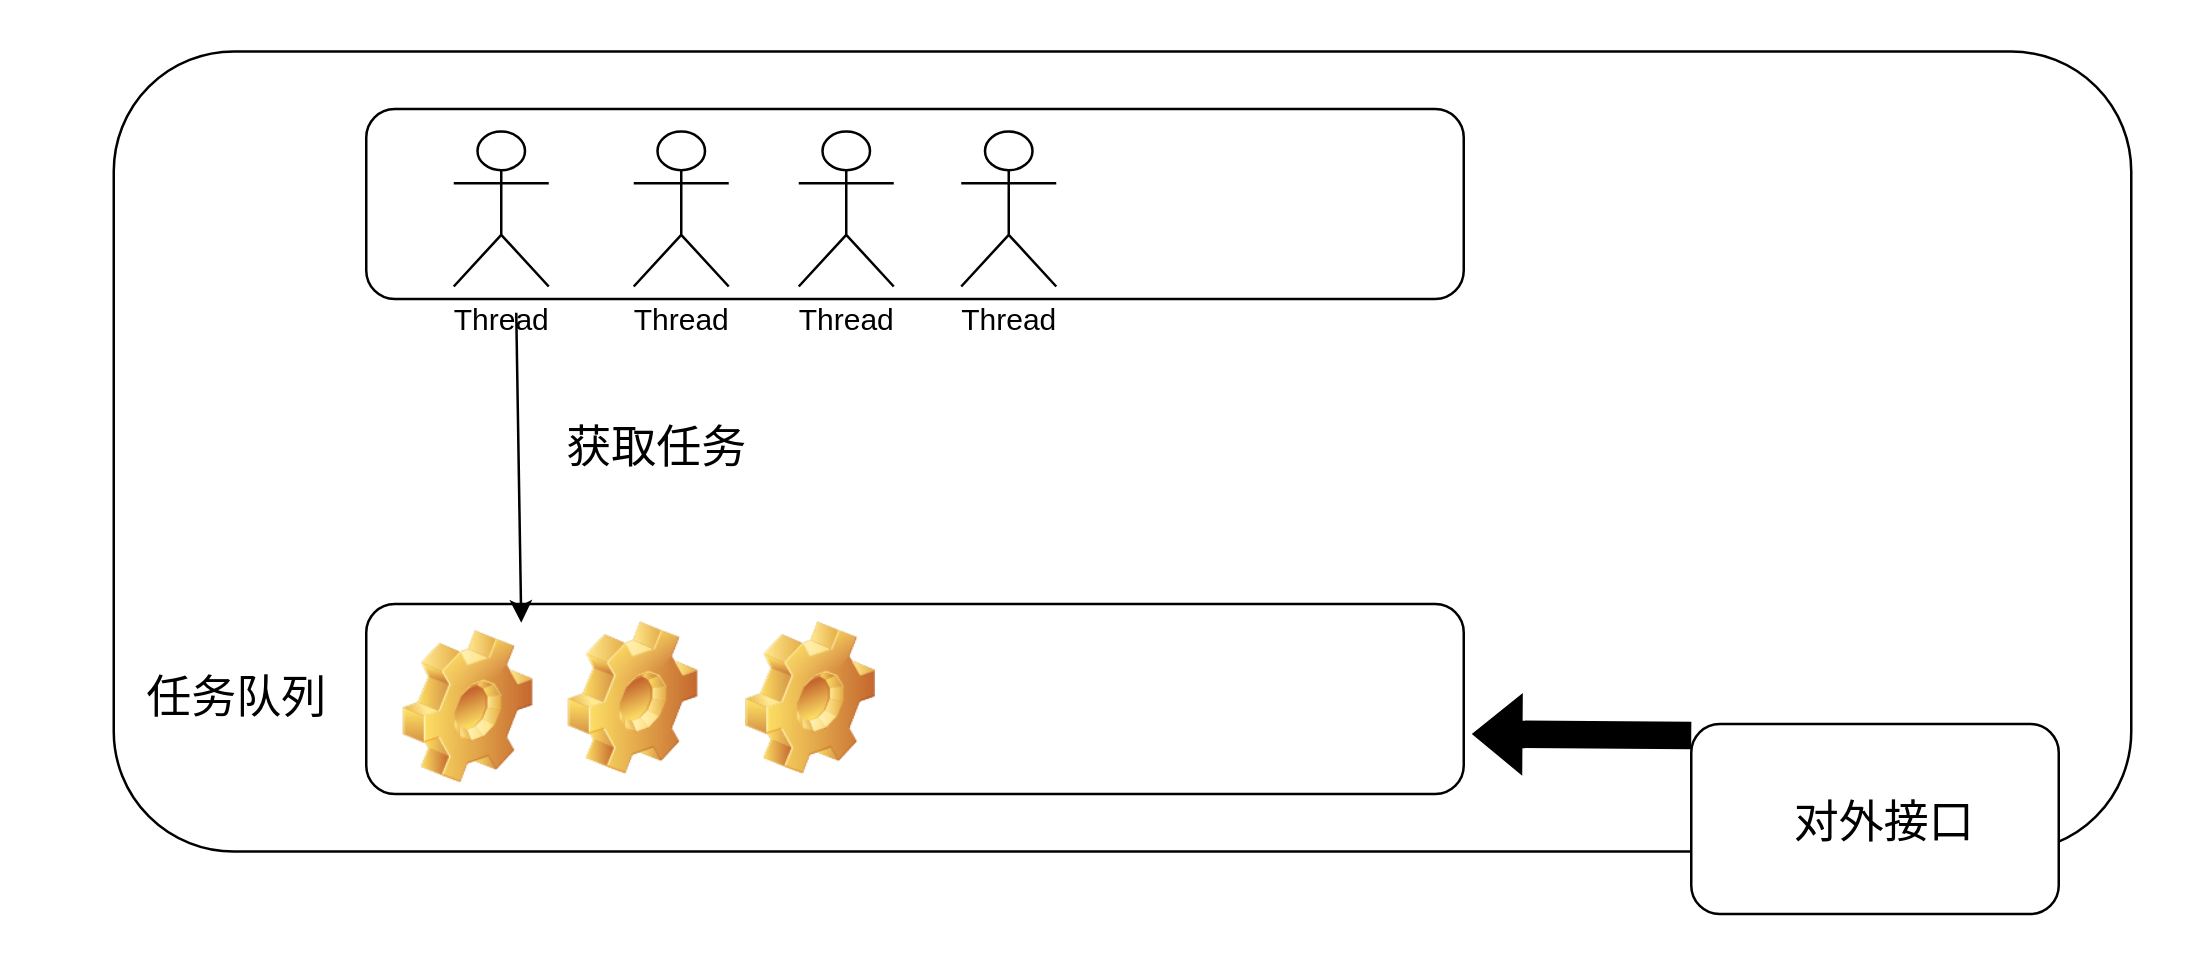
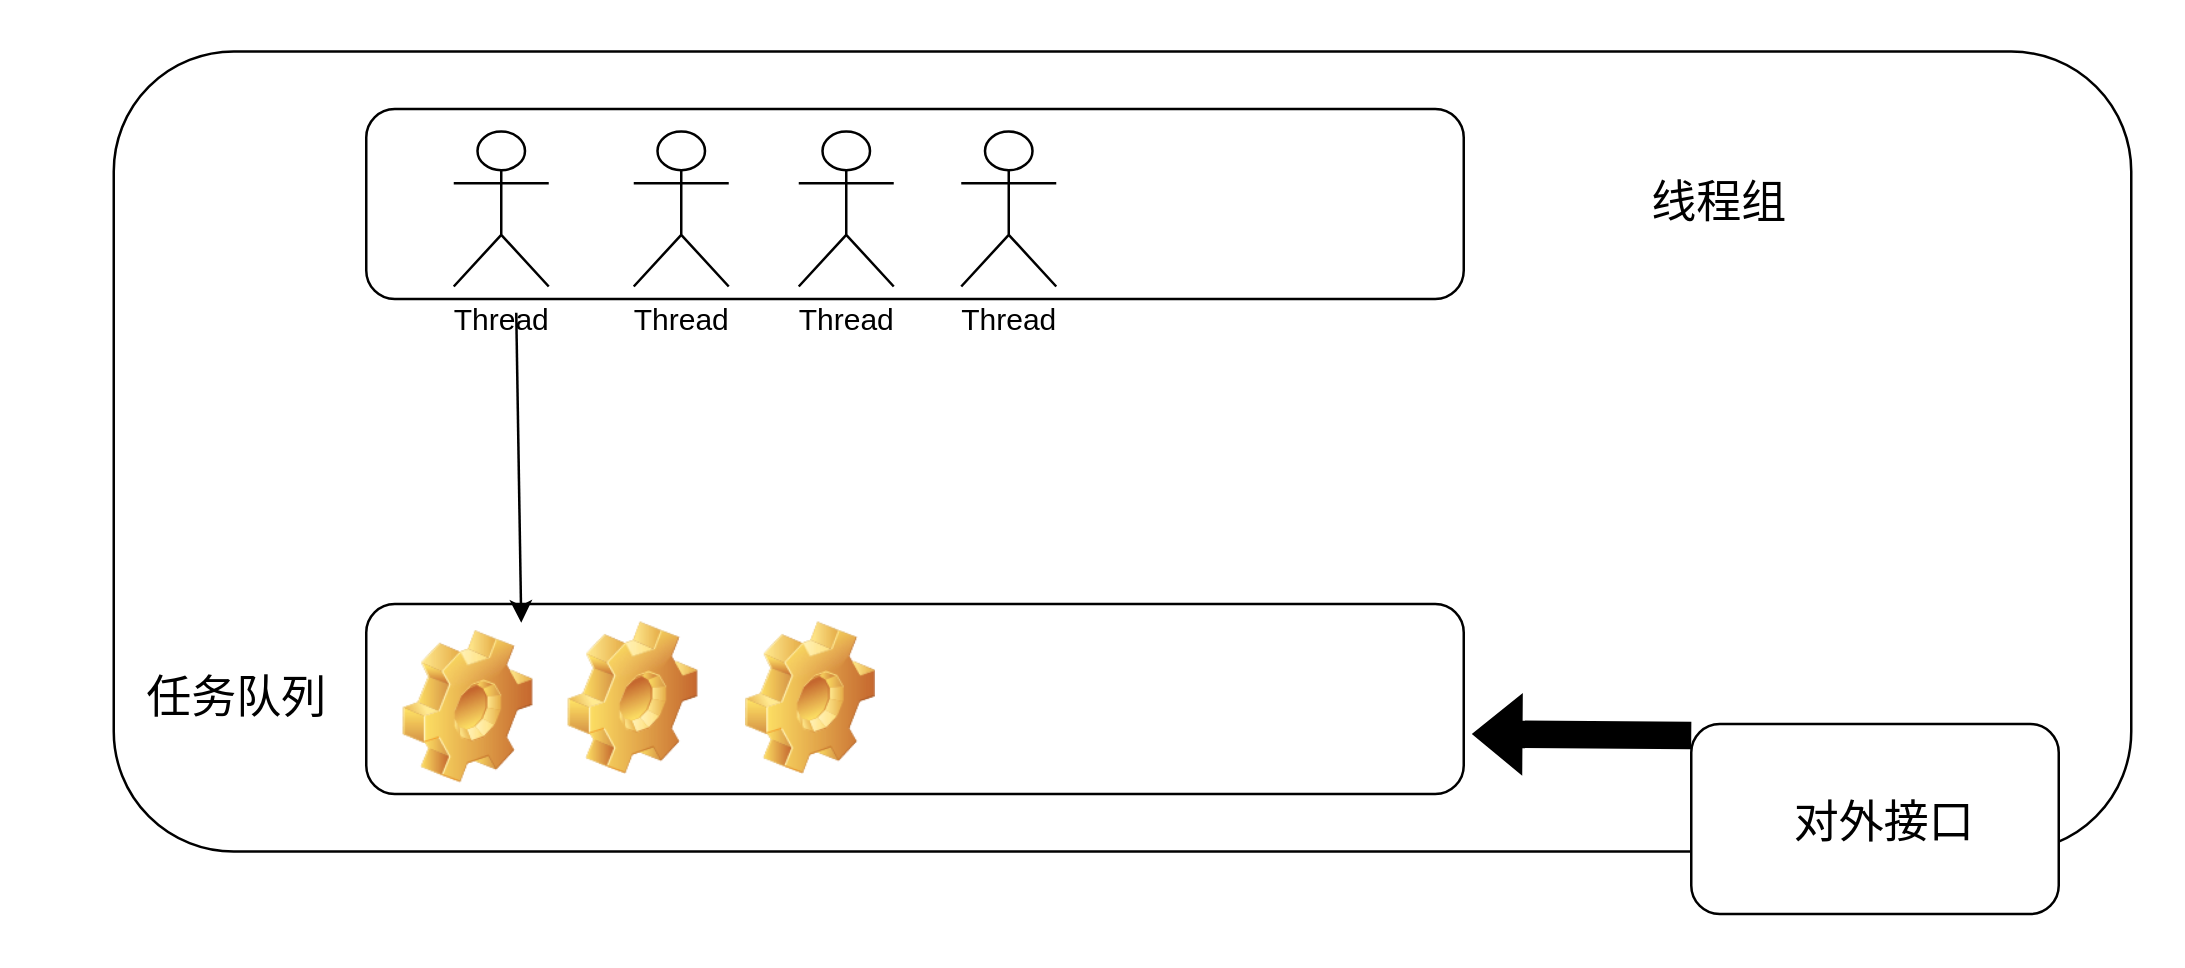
none -> (1720, 204)
(658, 448) -> none
